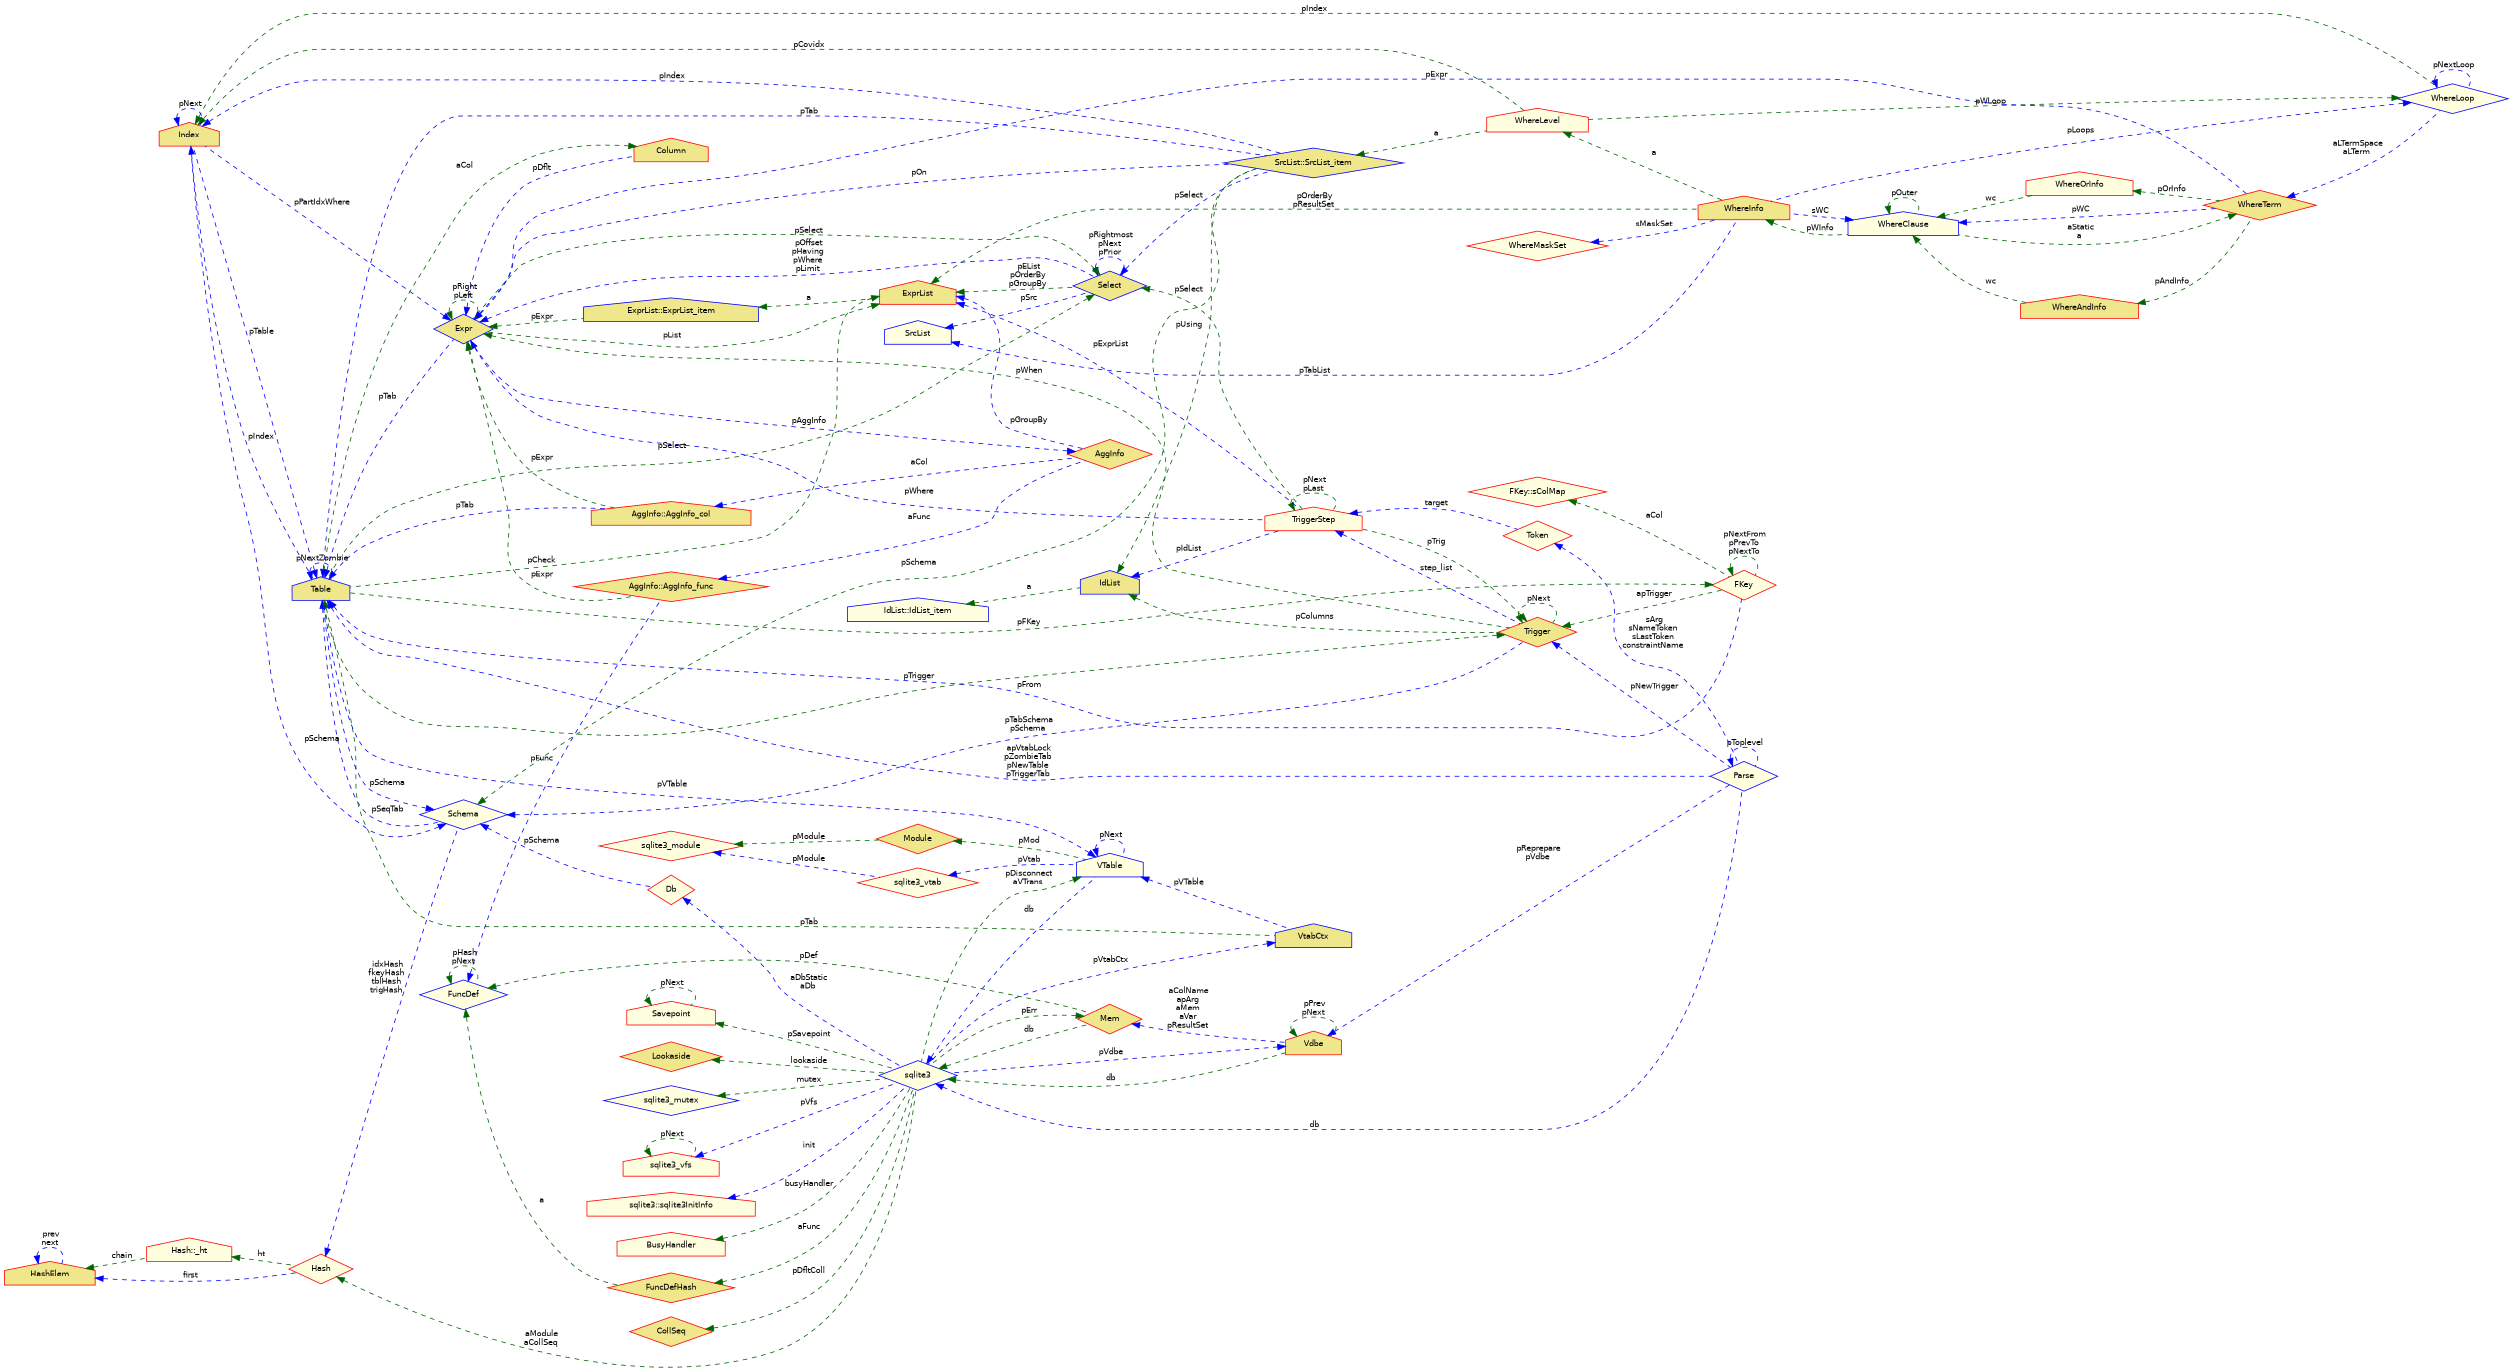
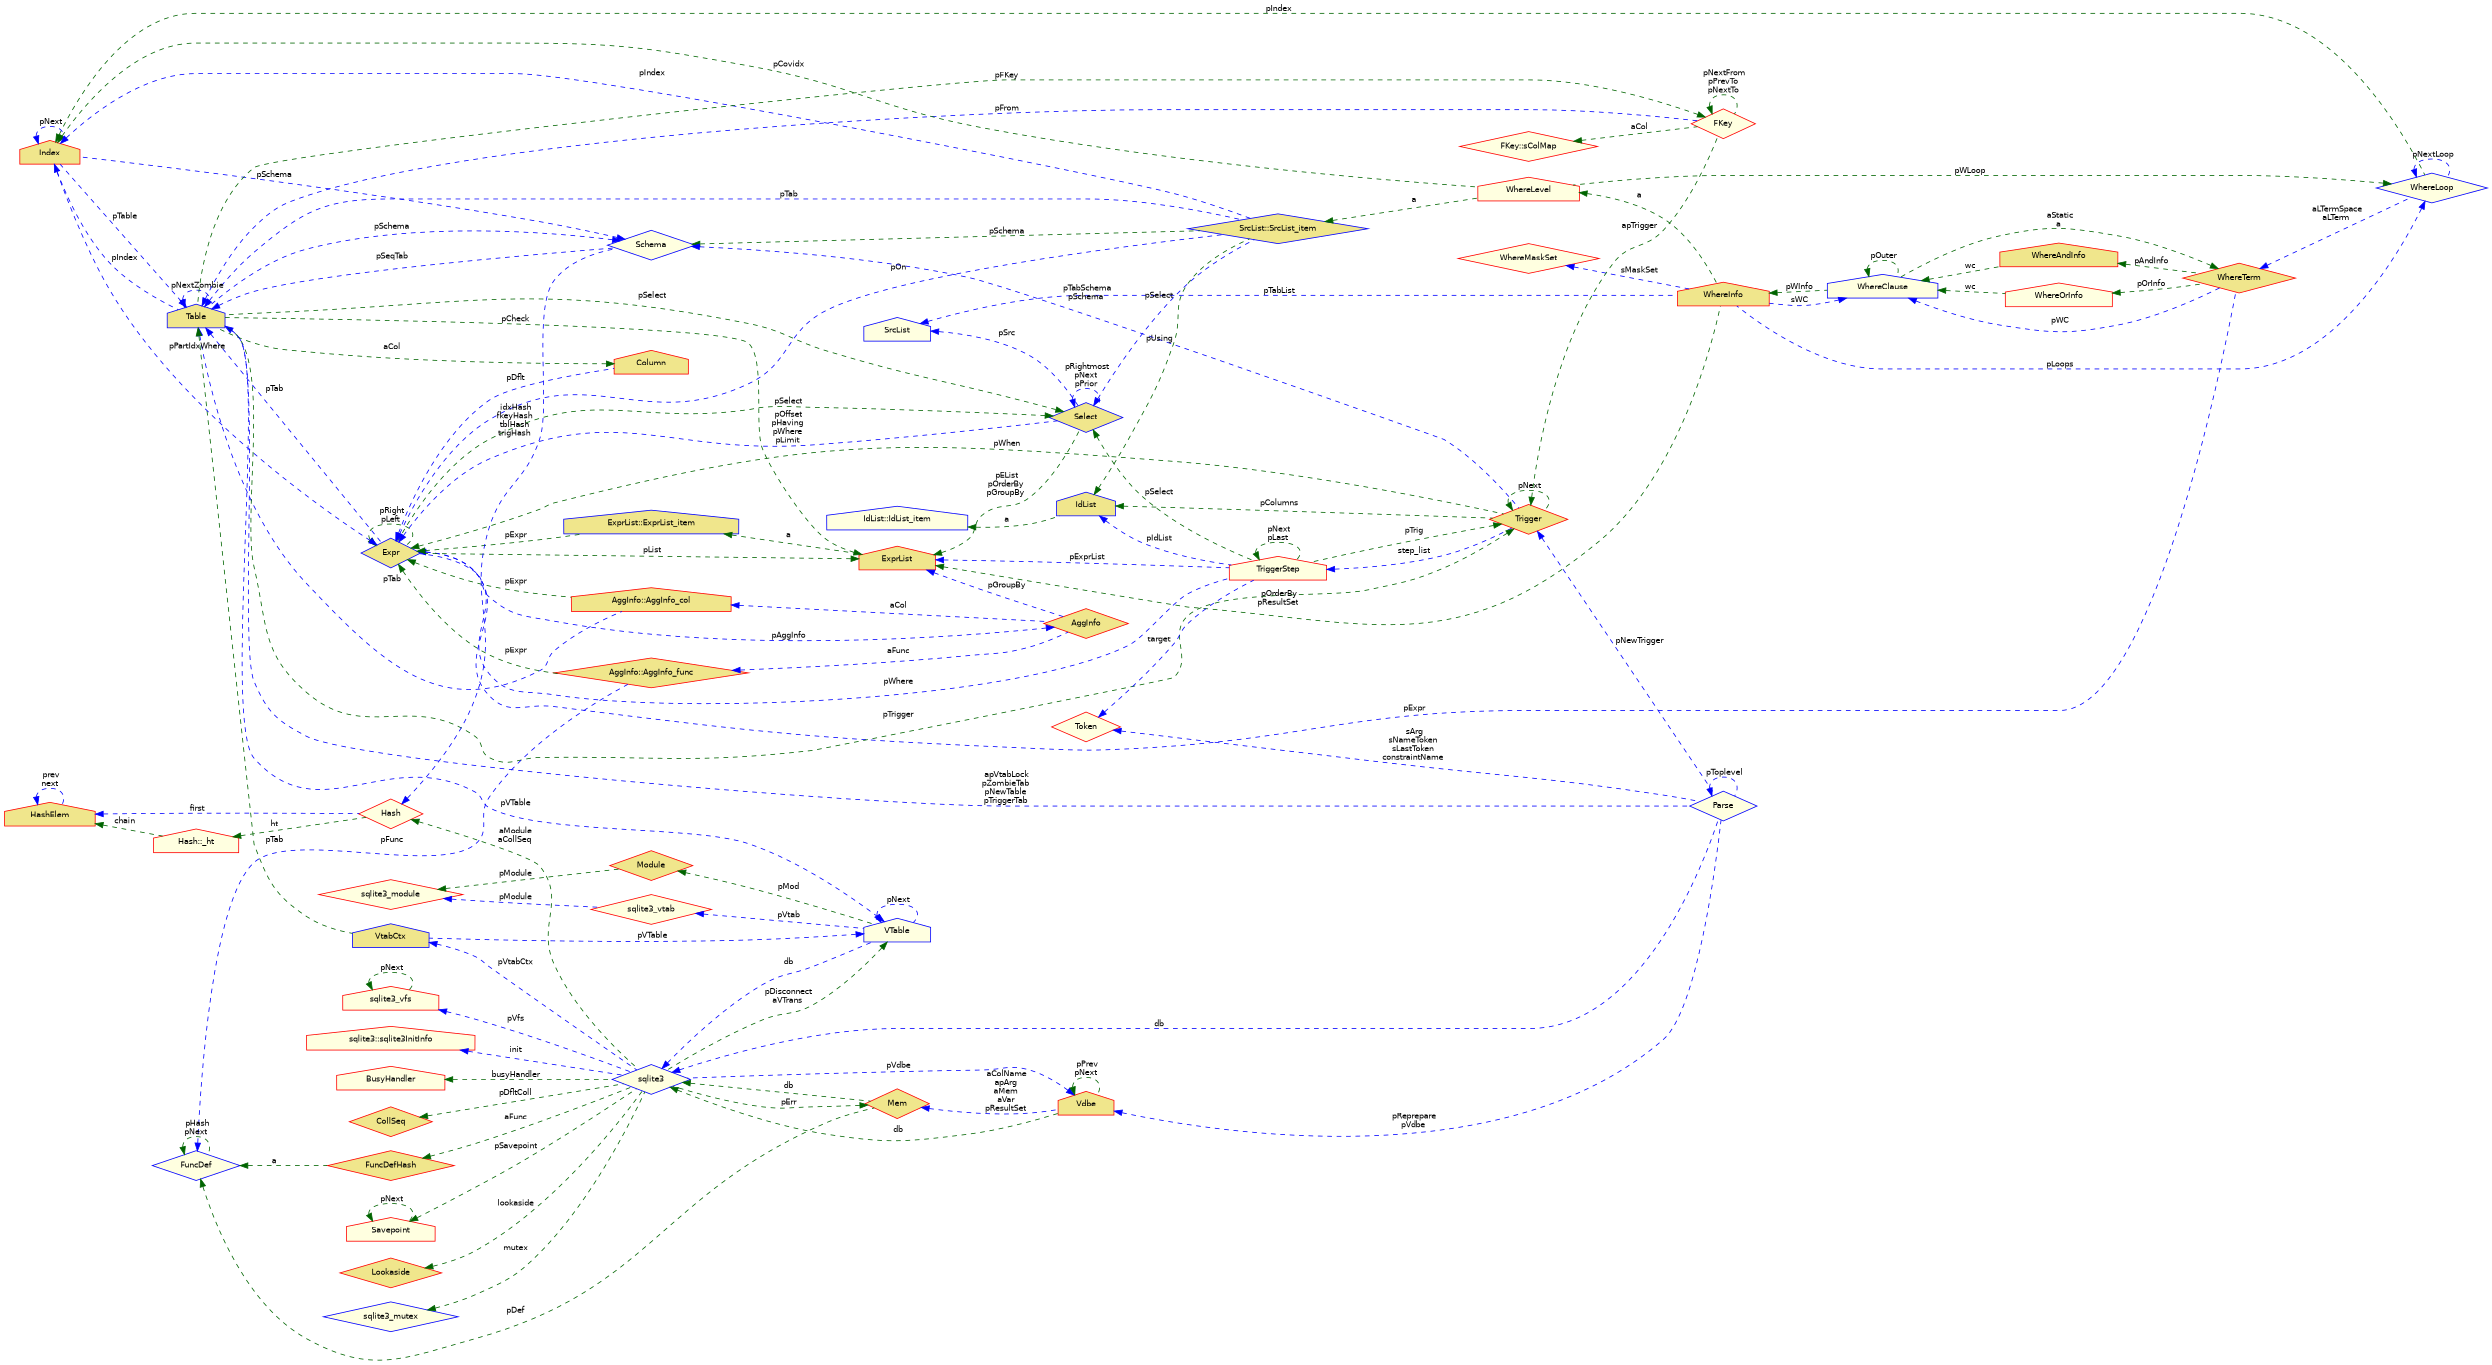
(1439, 509) -> (1173, 645)
(671, 890) -> none
